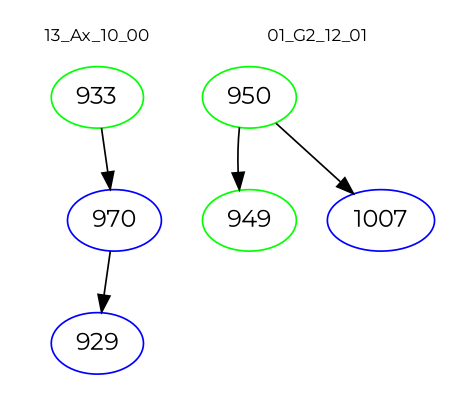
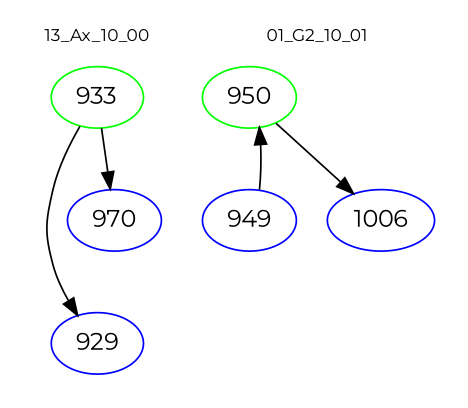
(318, 37) -> (318, 37)
(238, 150) -> (261, 167)
(249, 220) -> (249, 220)
(381, 220) -> (381, 220)
(107, 273) -> (48, 212)
